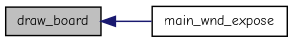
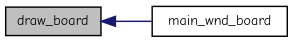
(220, 21) -> (220, 21)
